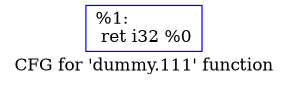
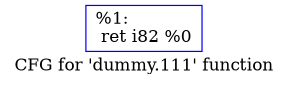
(144, 37) -> (144, 37)
